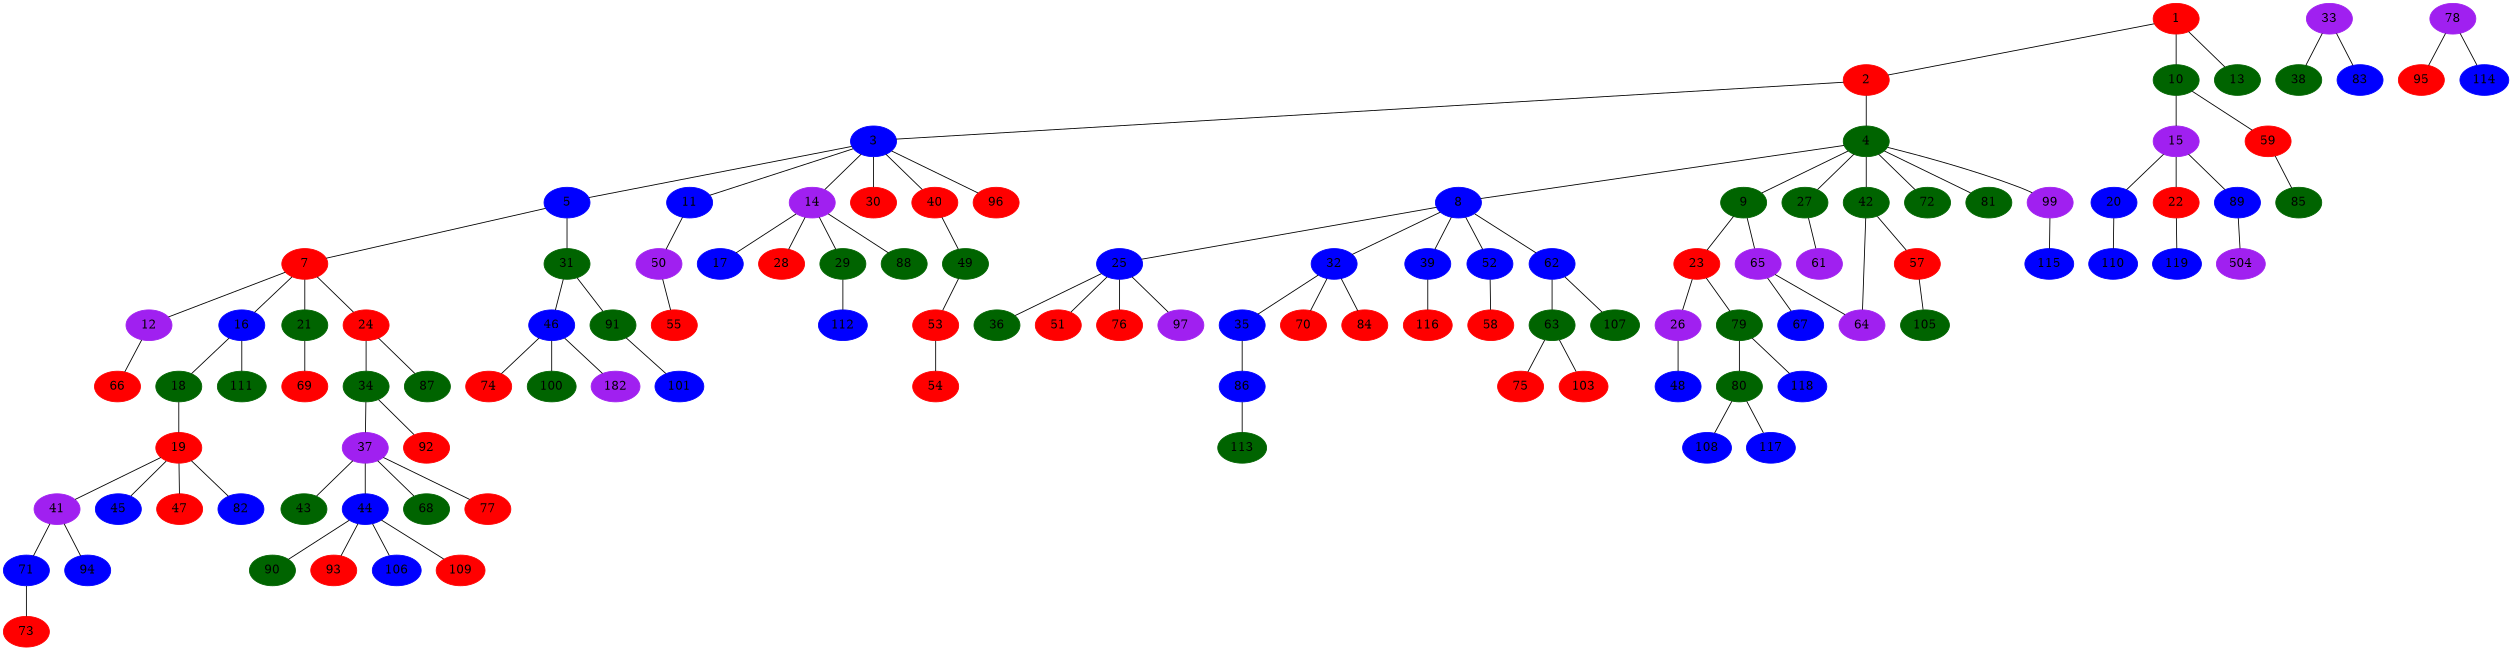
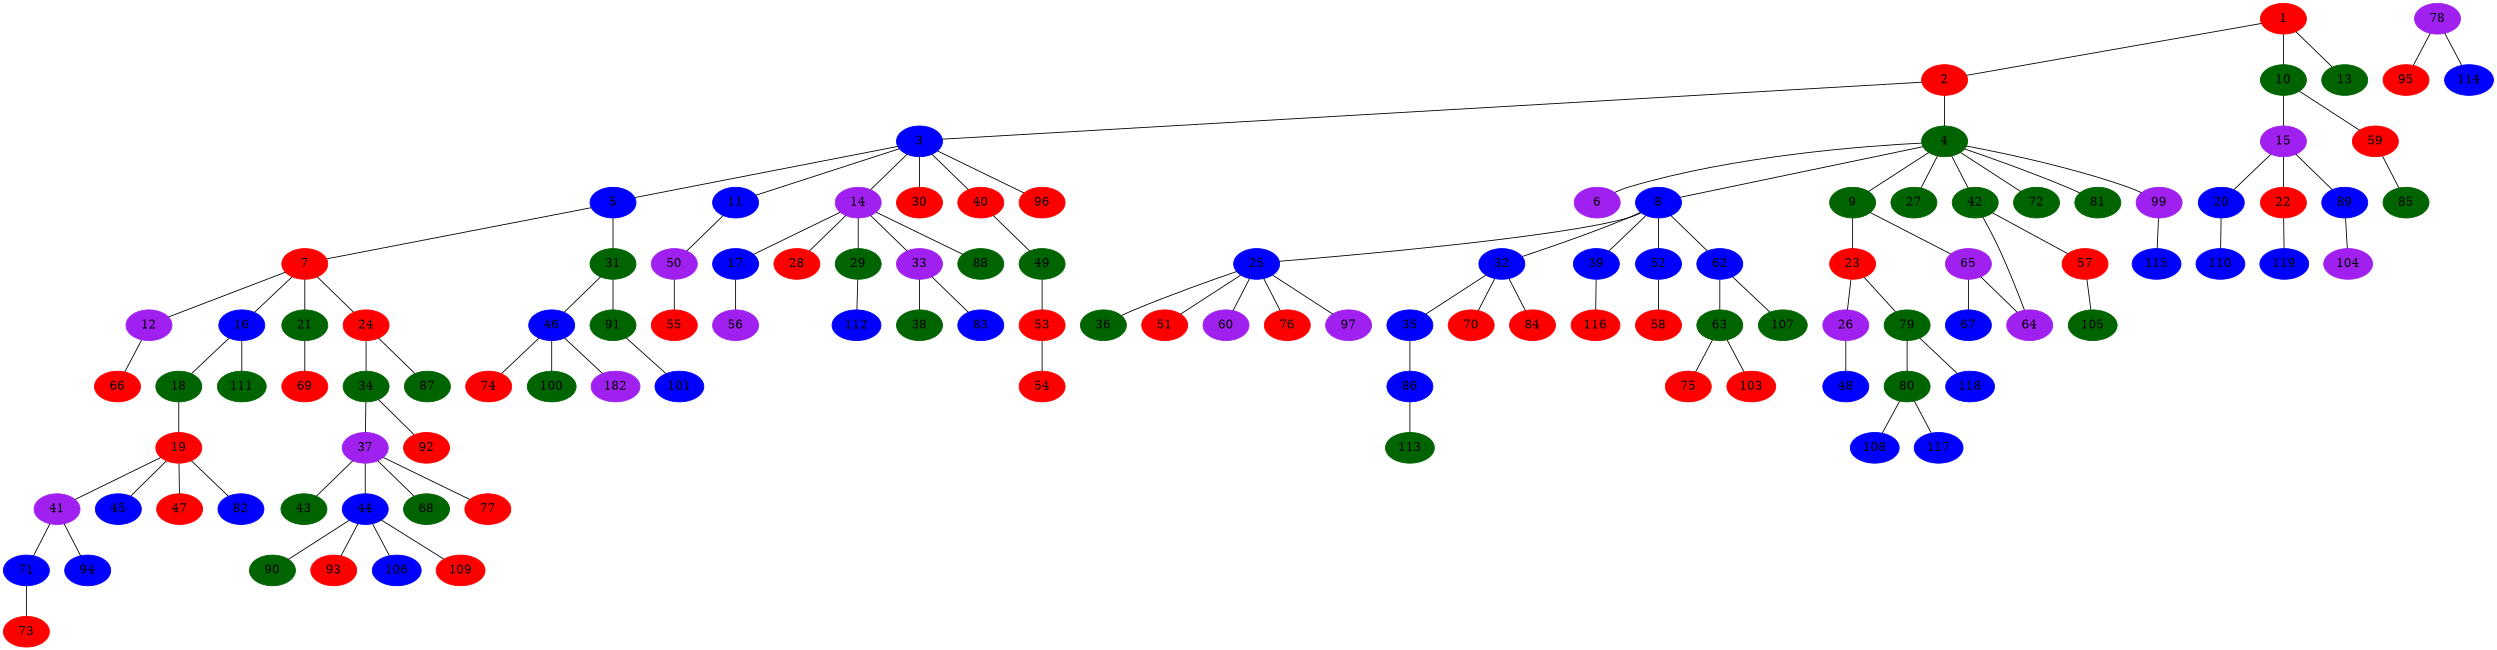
none -> (1597, 203)
none -> (889, 233)
(1819, 264) -> none
(2241, 264) -> (2348, 264)
none -> (736, 325)
none -> (1226, 325)
